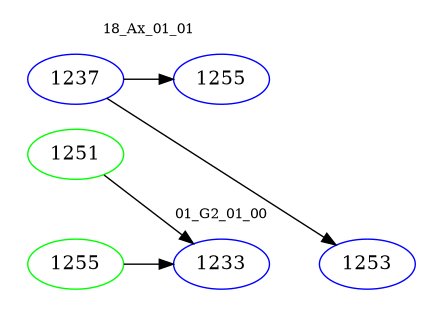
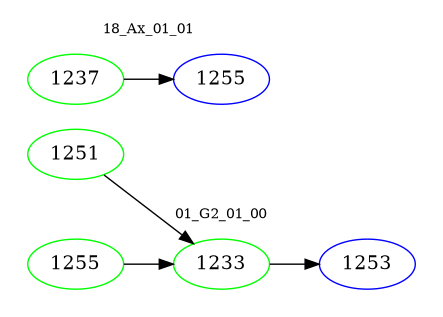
(76, 79) -> (76, 79)
(215, 168) -> (287, 264)
(222, 264) -> (222, 264)
